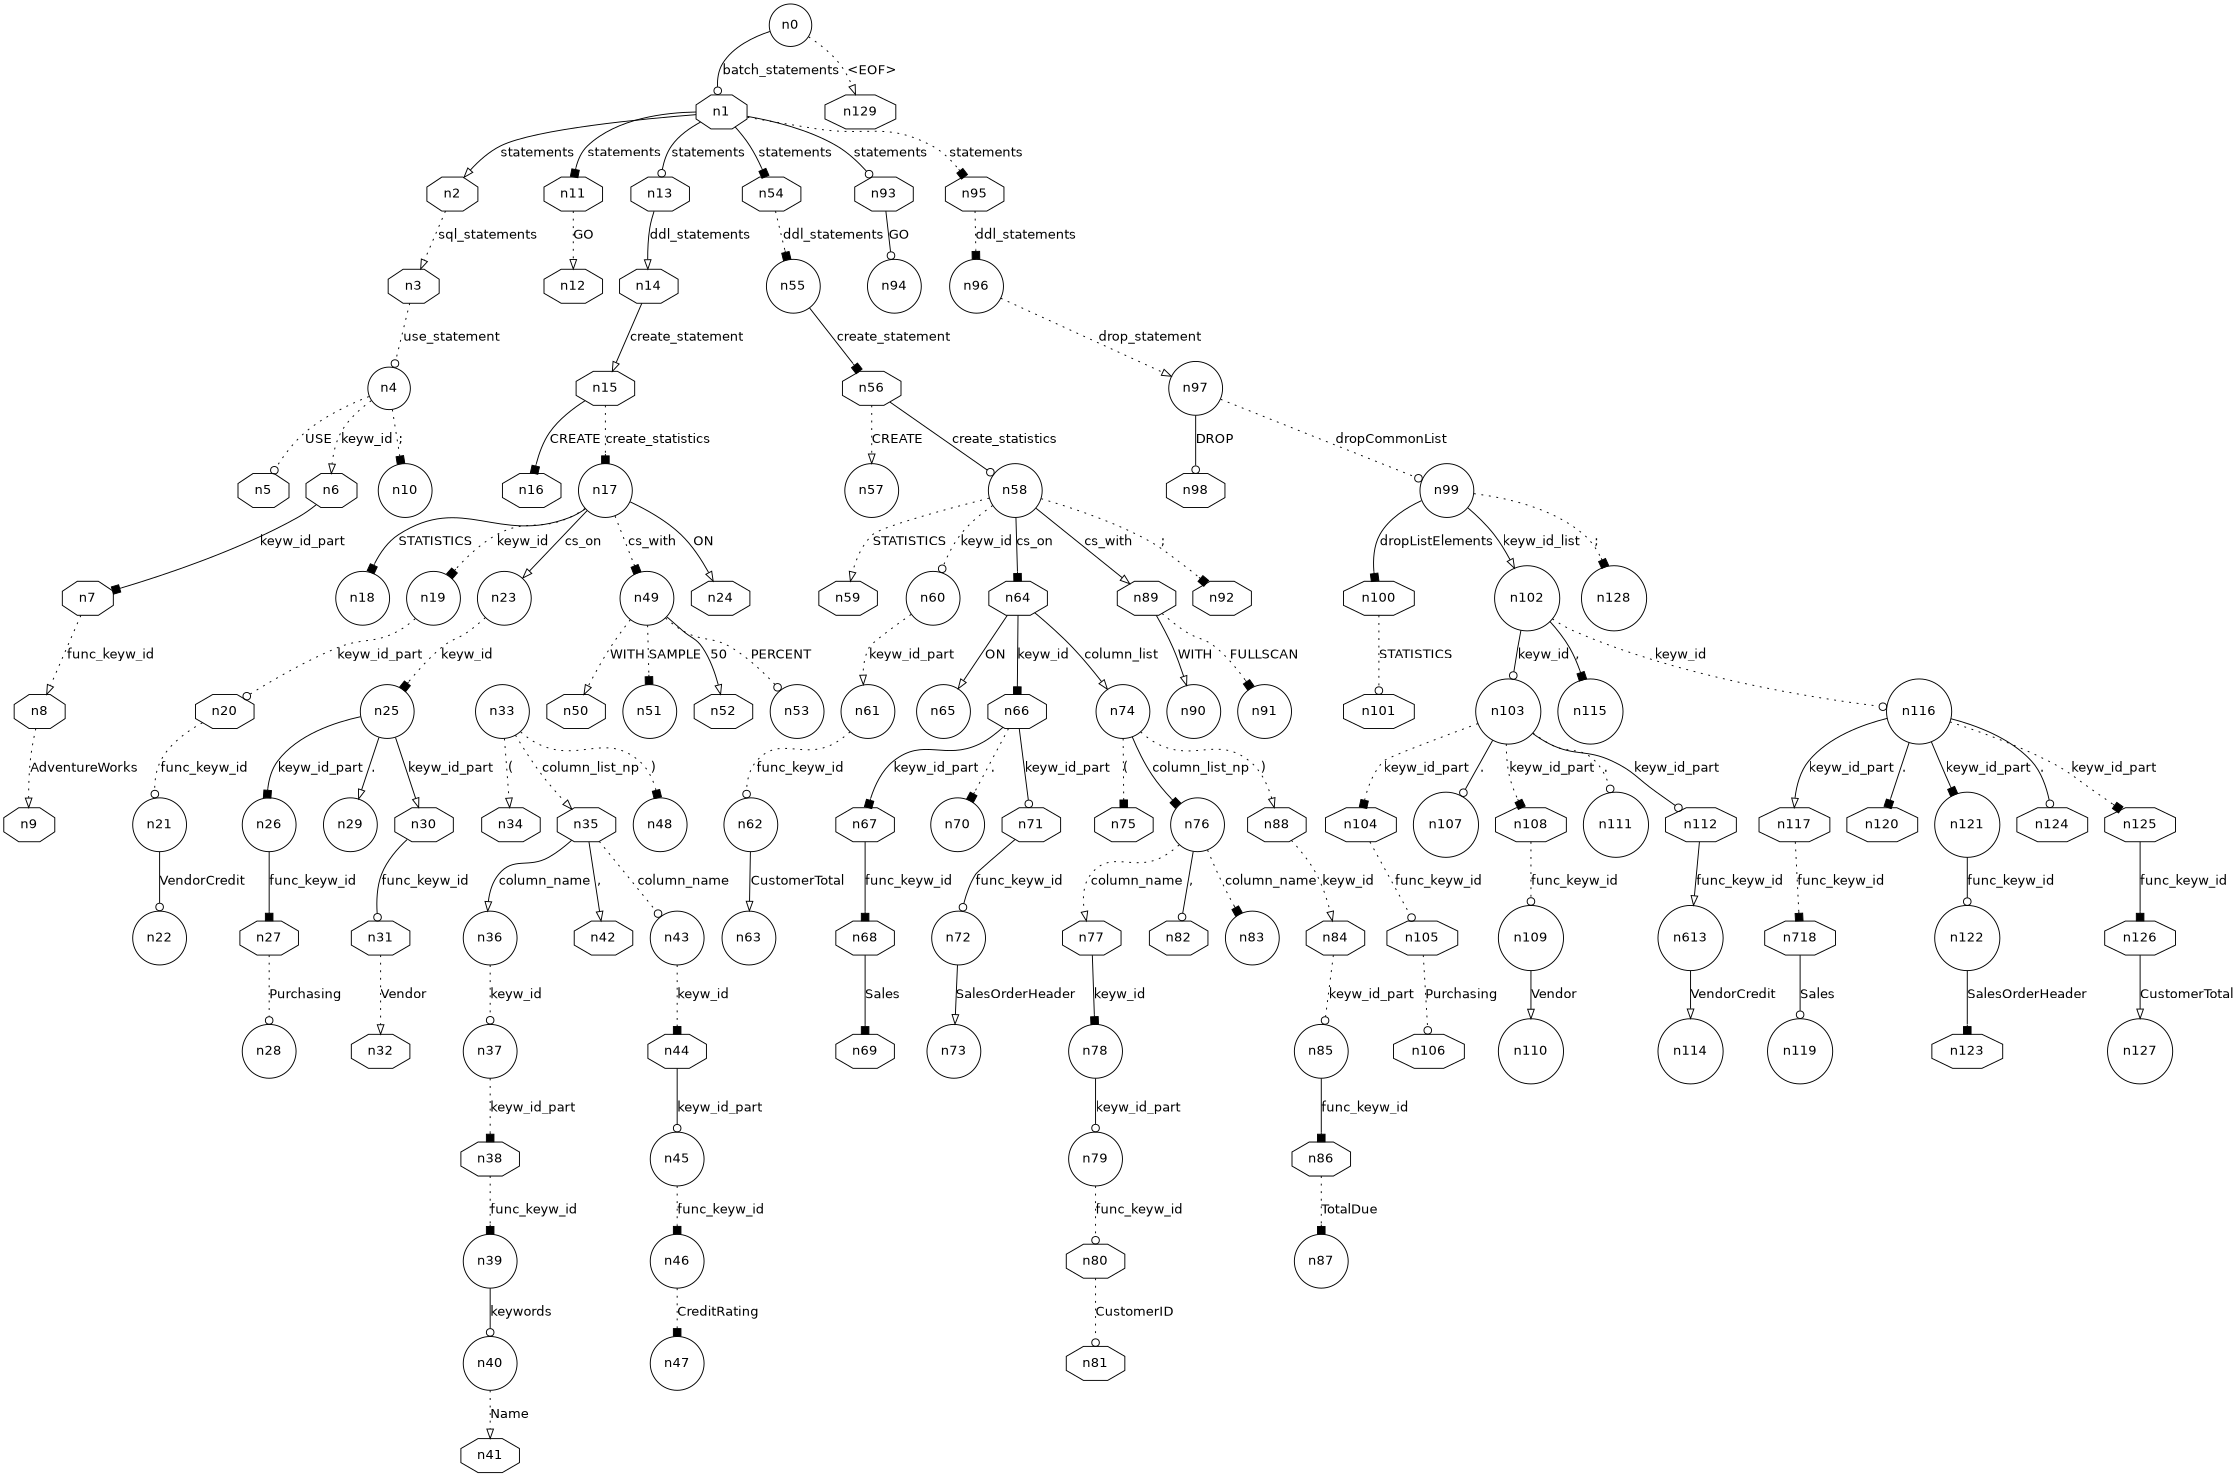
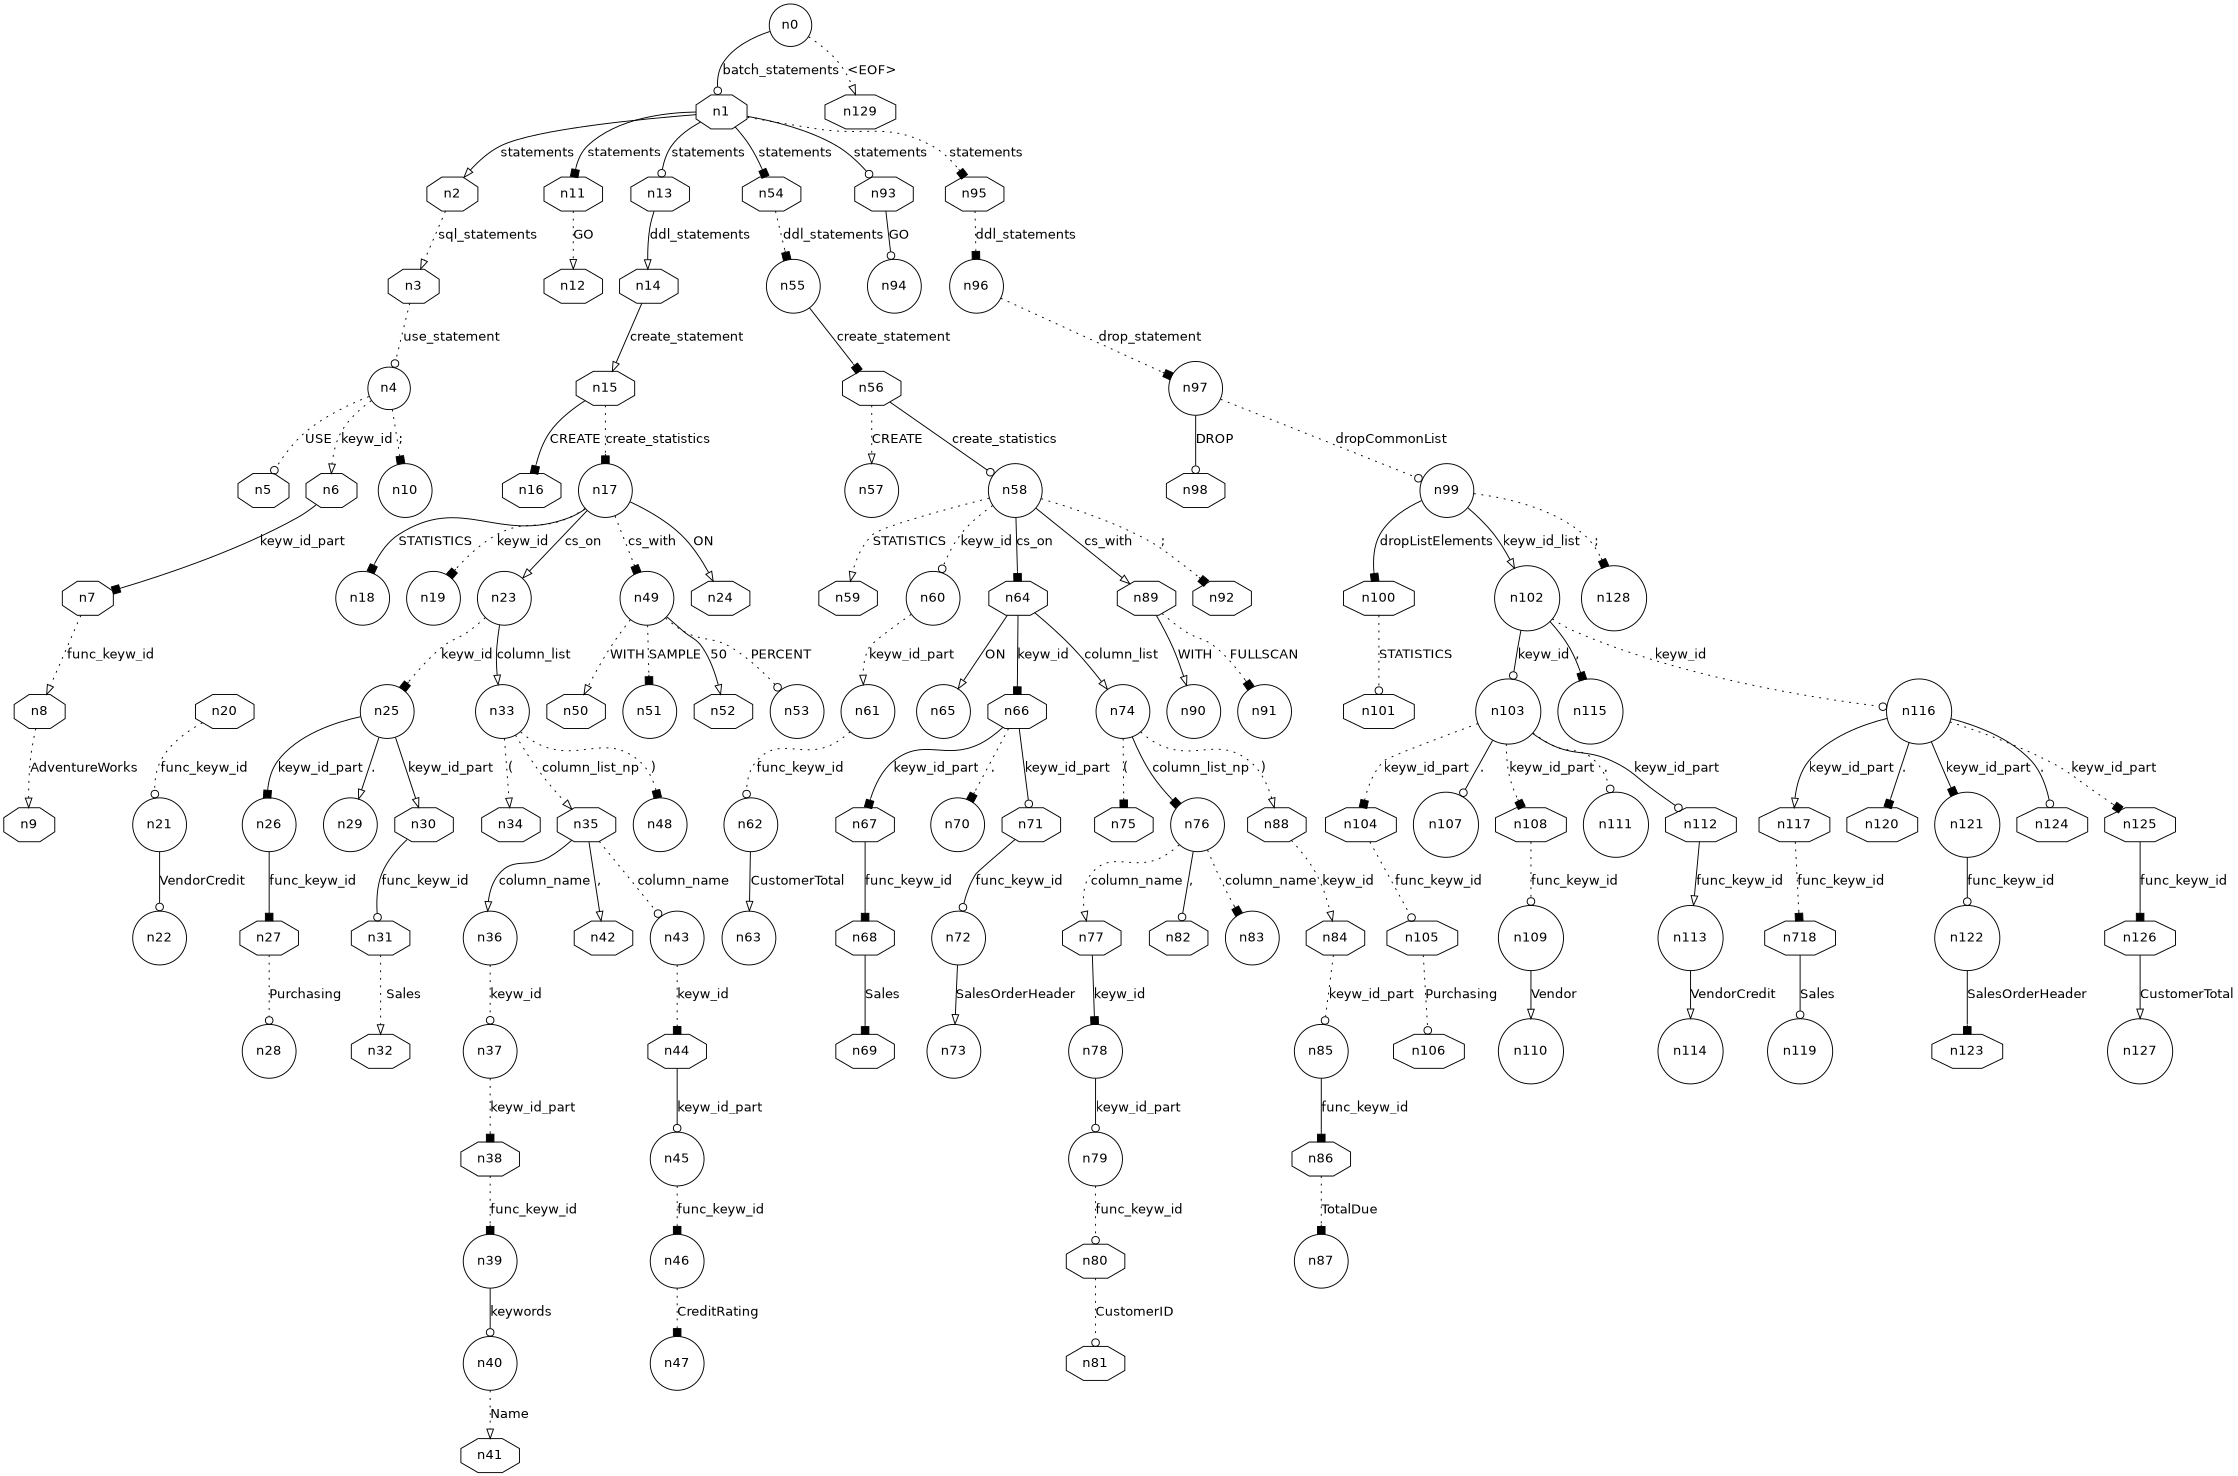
(1082, 335) -> (1082, 335)
none -> (497, 650)
(331, 651) -> none
(1691, 938) -> (1691, 938)
(404, 995) -> (404, 995)
